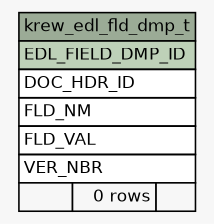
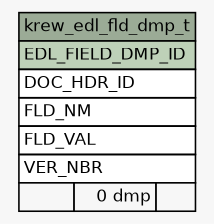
(122, 196) -> (124, 196)
